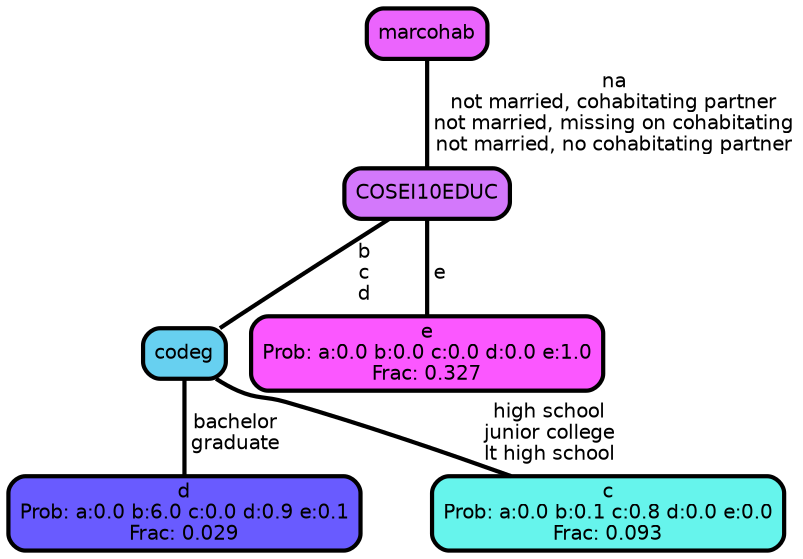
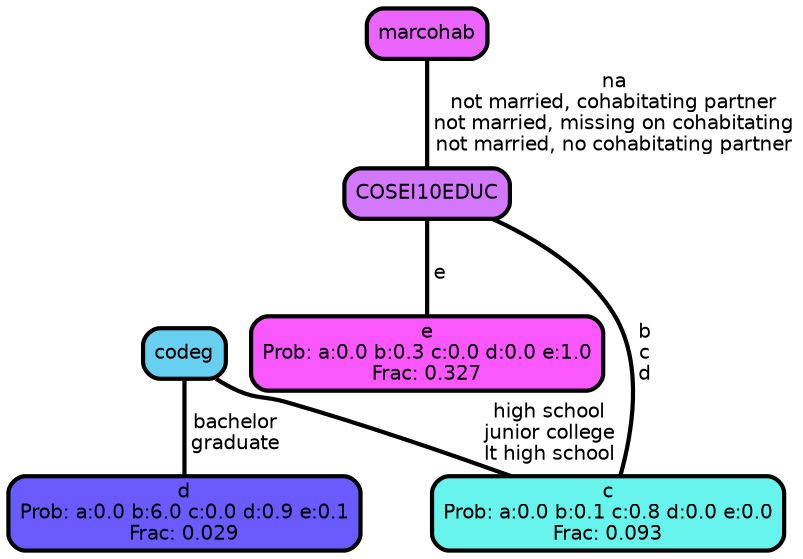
(304, 273) -> (616, 318)
(427, 354) -> (427, 354)
